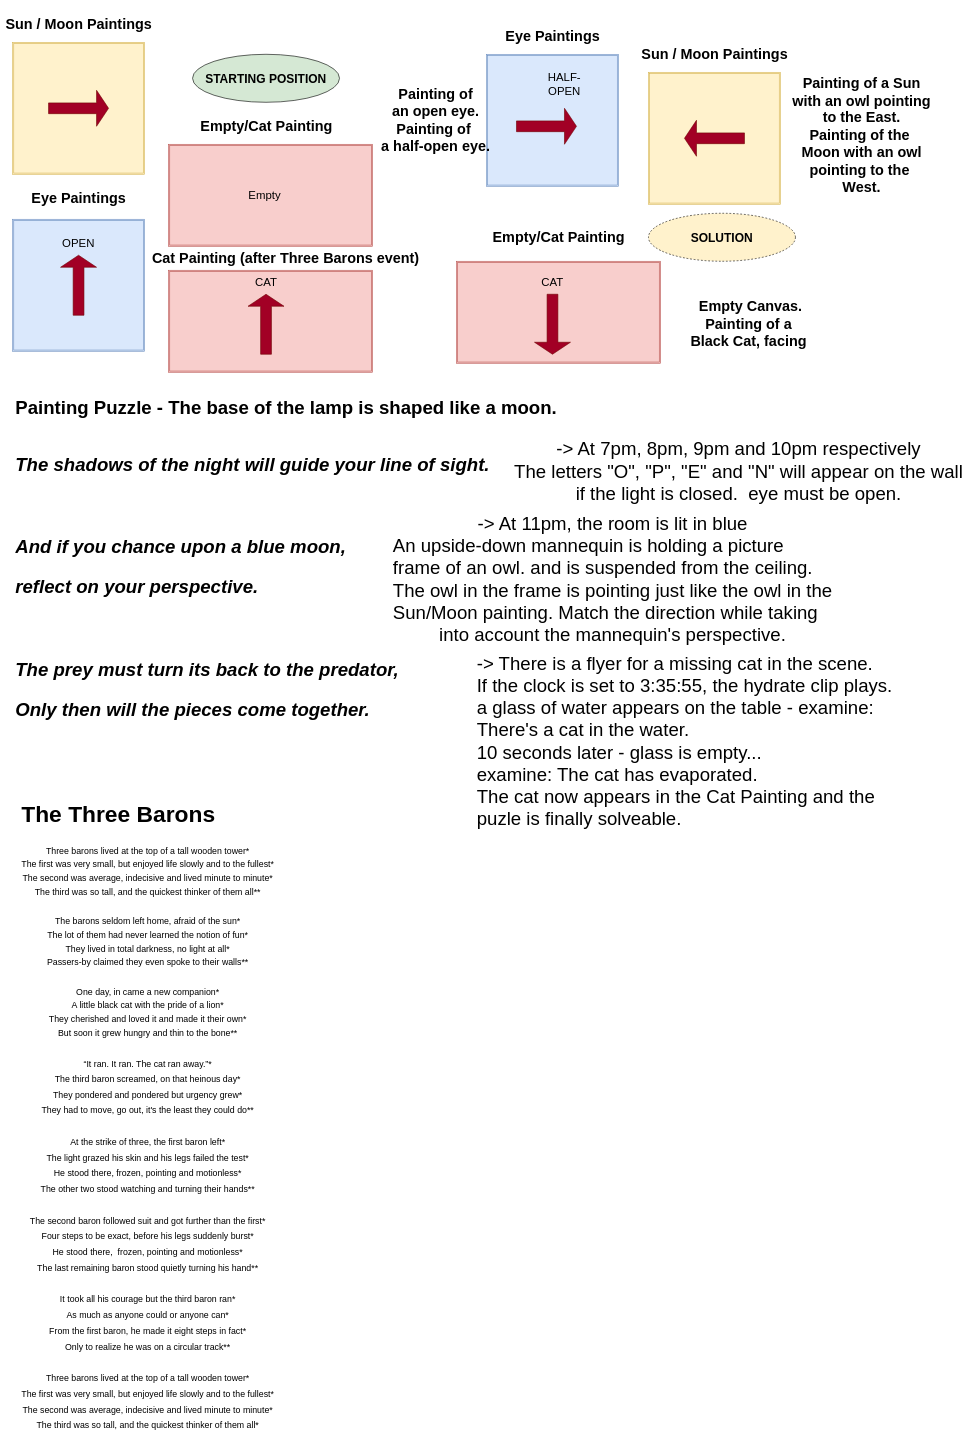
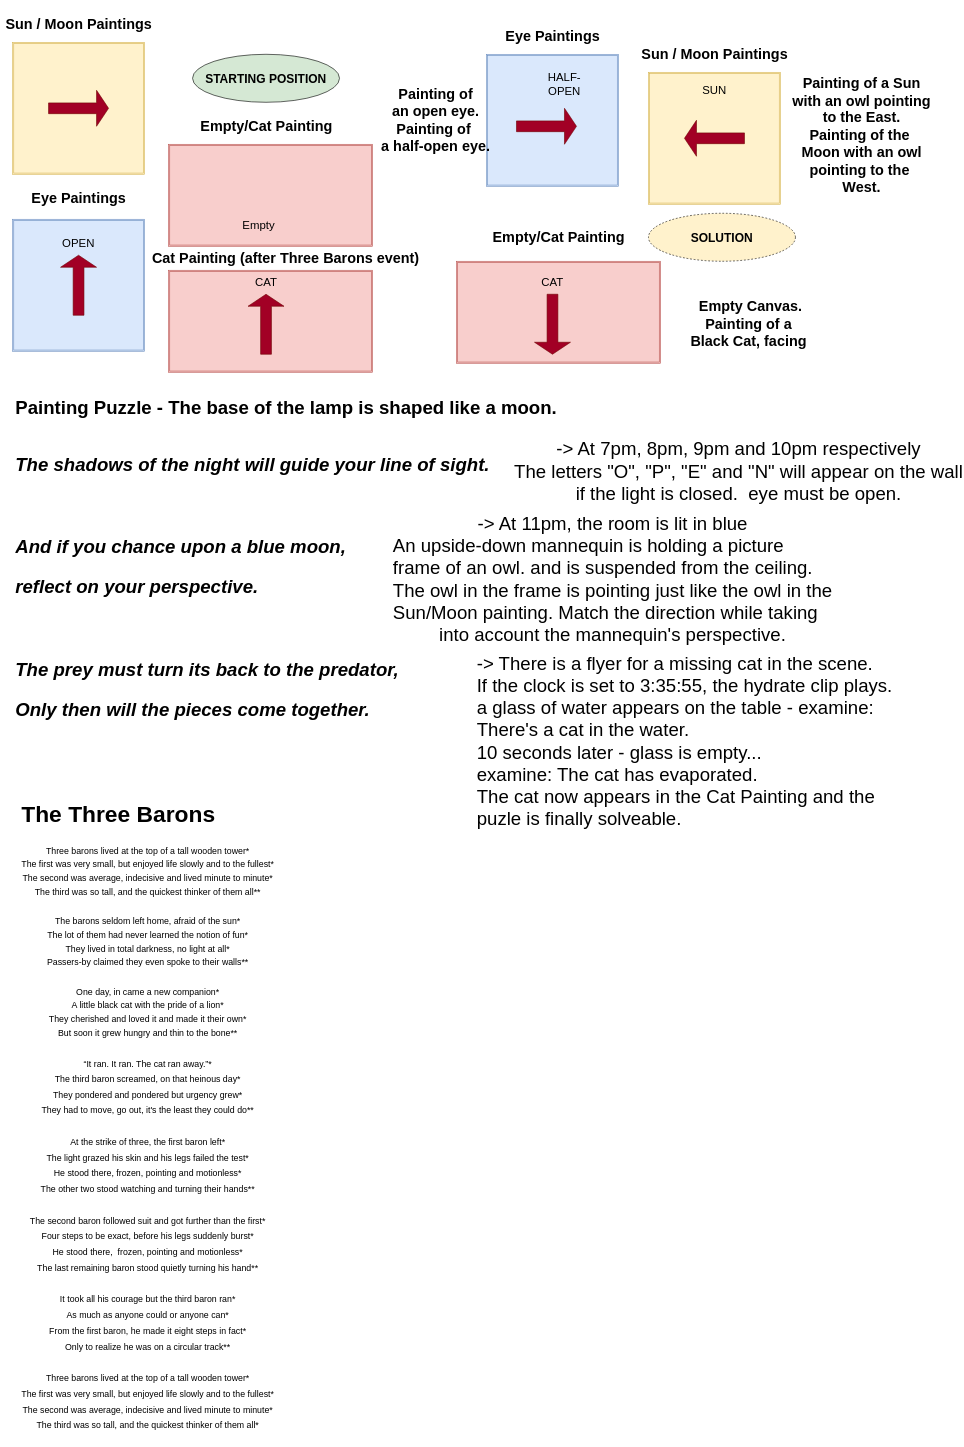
none -> (714, 90)
(266, 195) -> (260, 225)
